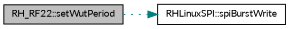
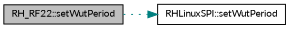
(222, 14) -> (222, 14)
